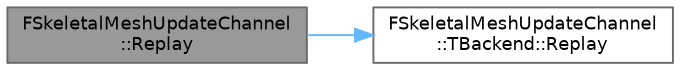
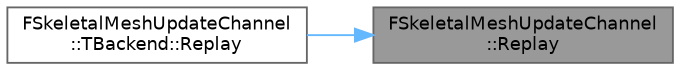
(331, 35) -> (331, 35)
